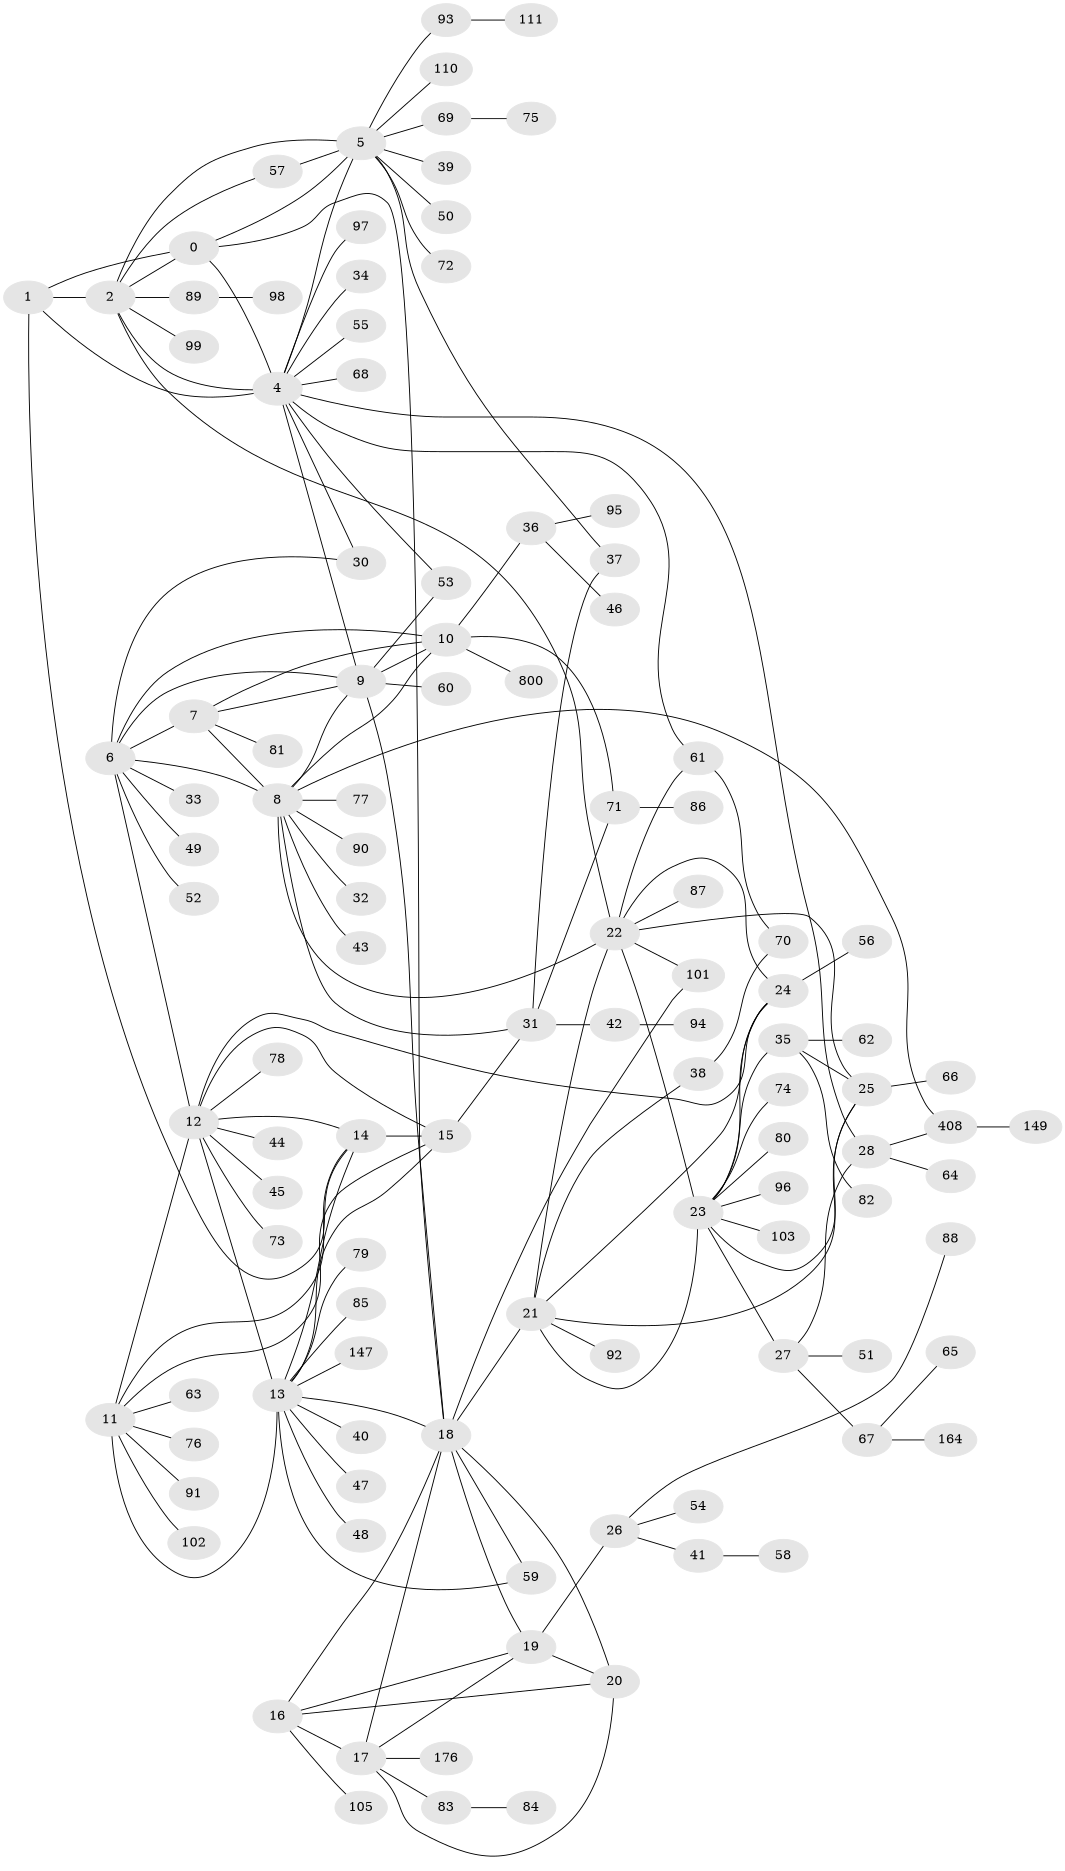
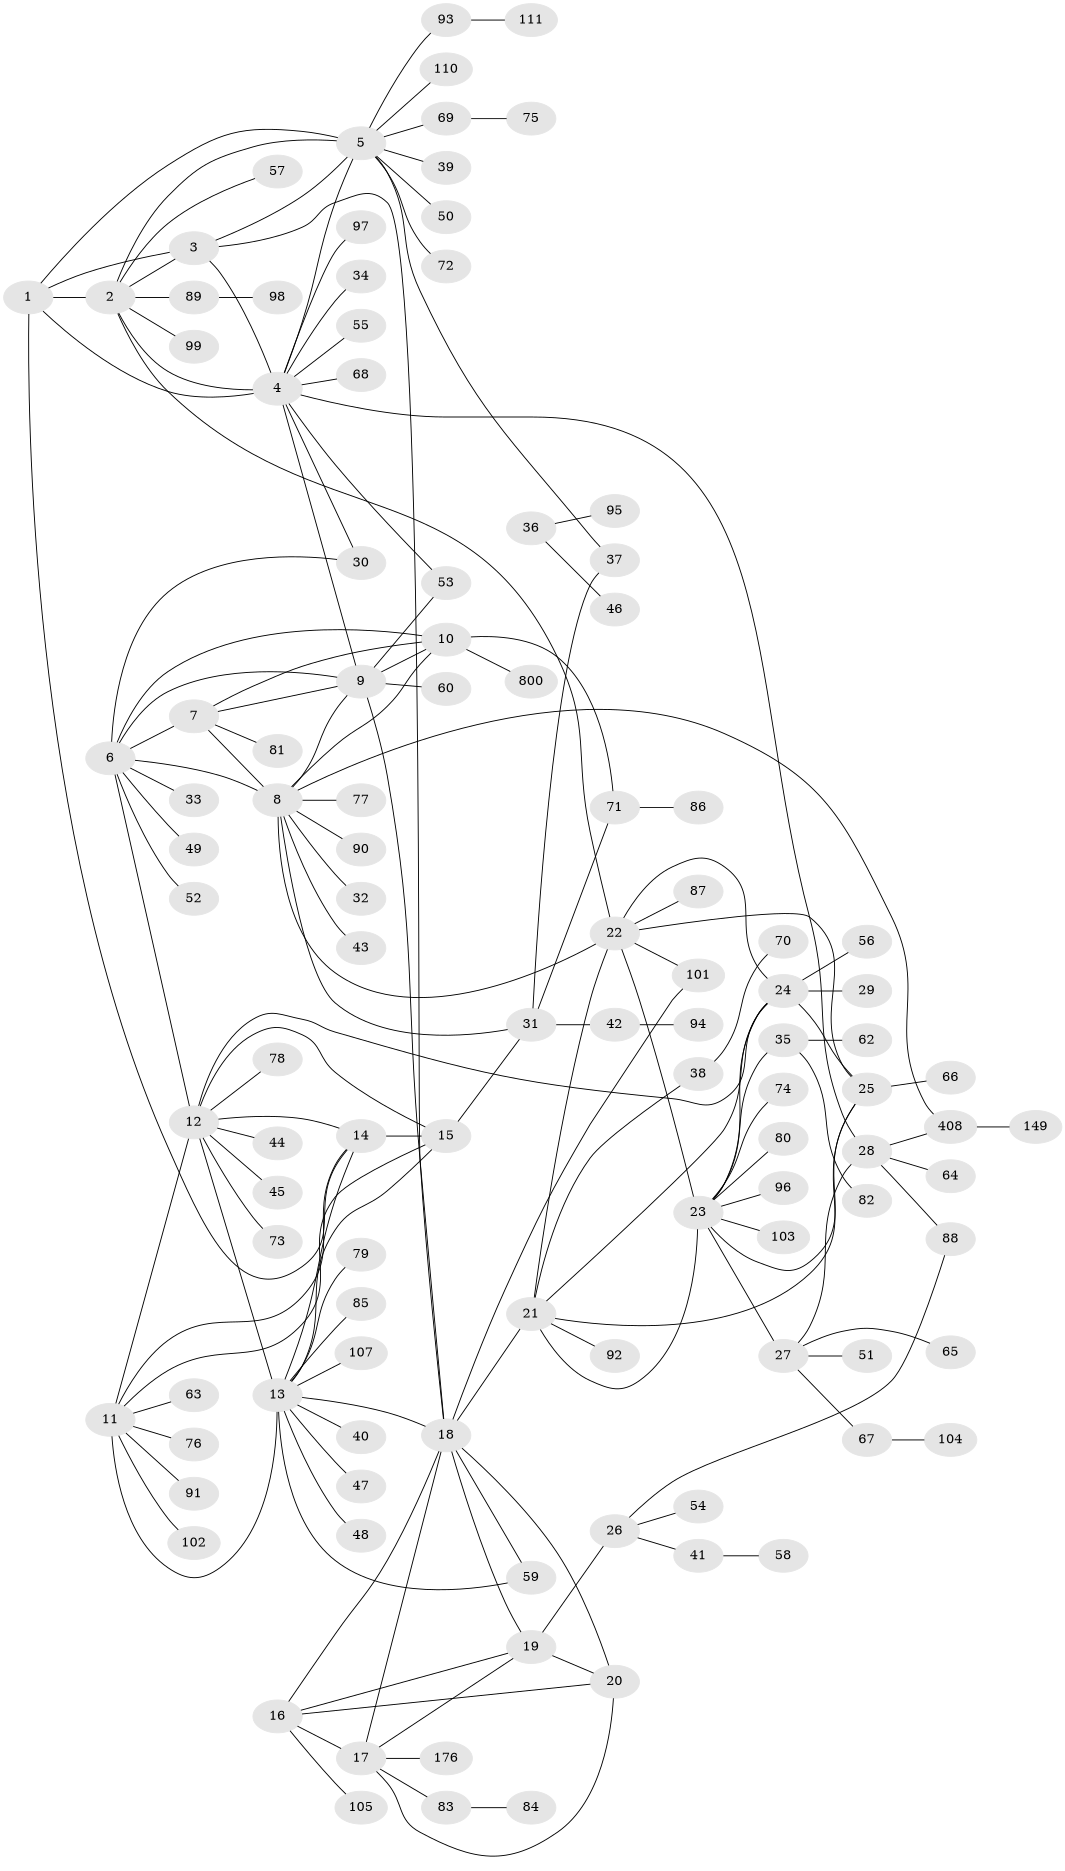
(319, 157) -> (170, 164)
(194, 248) -> (194, 248)
(490, 584) -> none
(698, 758) -> none
none -> (867, 991)
(822, 1063) -> (818, 1026)
none -> (909, 1195)
(361, 1353) -> (361, 1353)
(909, 1396) -> (866, 1328)
(951, 1440) -> (951, 1440)
